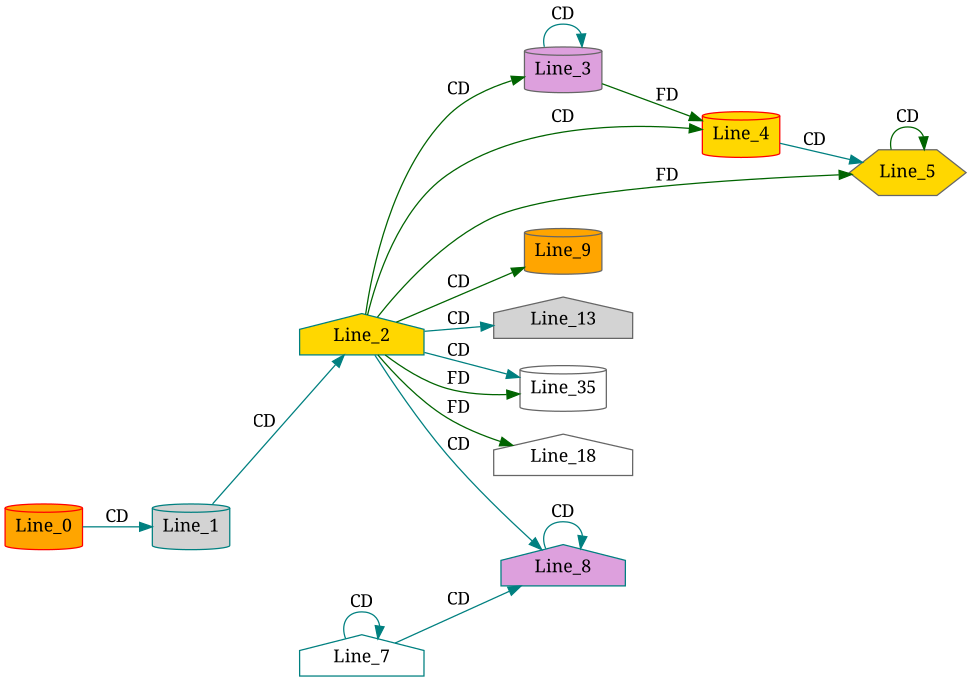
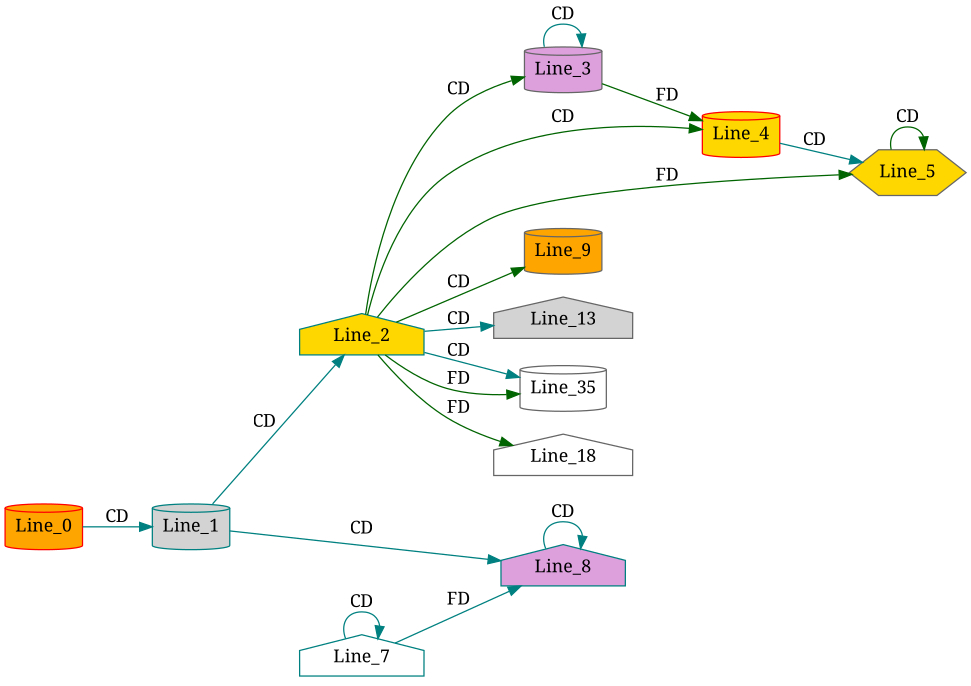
(446, 454) -> (359, 545)
(459, 600) -> (459, 600)
